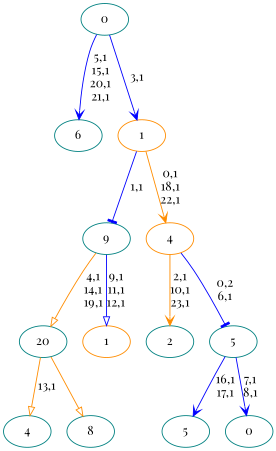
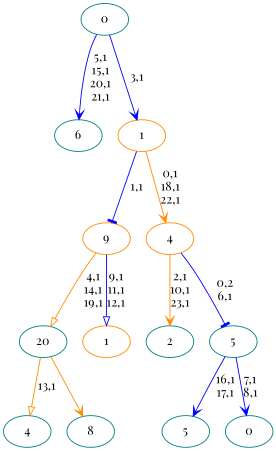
(107, 239) -> (107, 239)
(65, 383) -> (65, 383)
